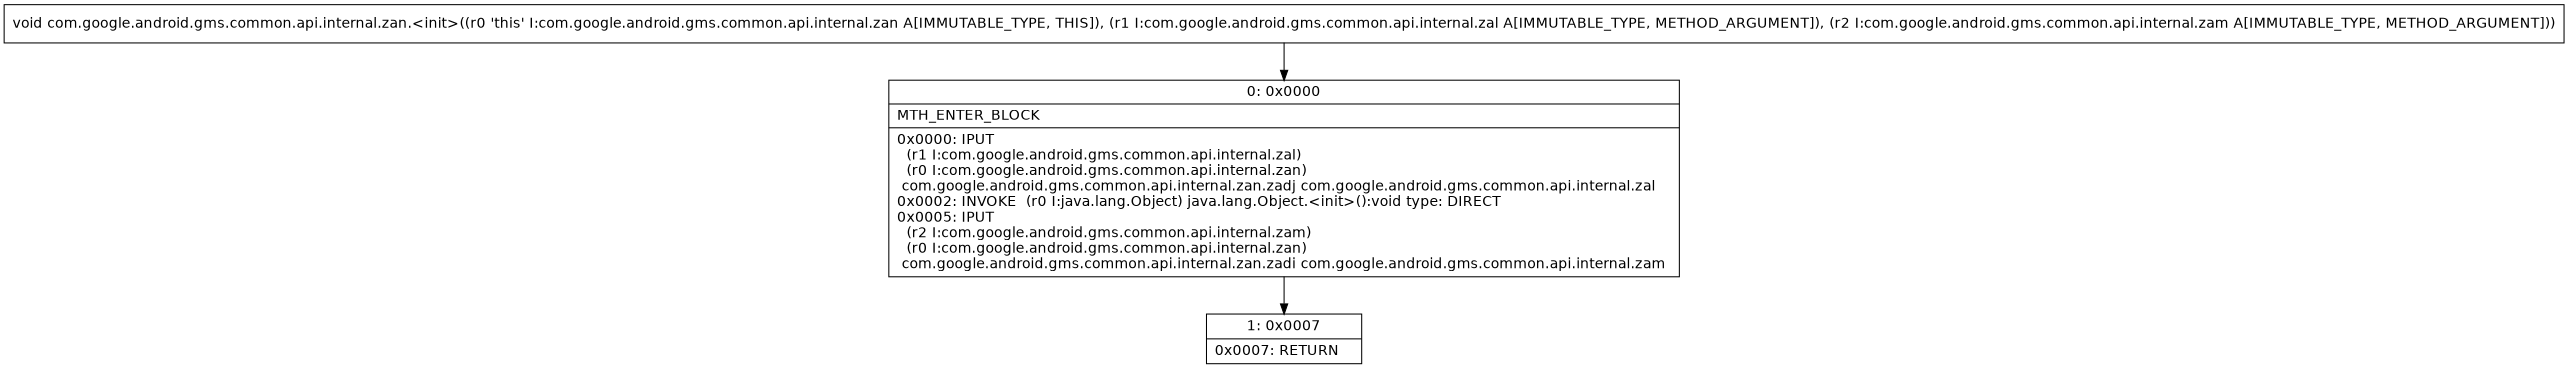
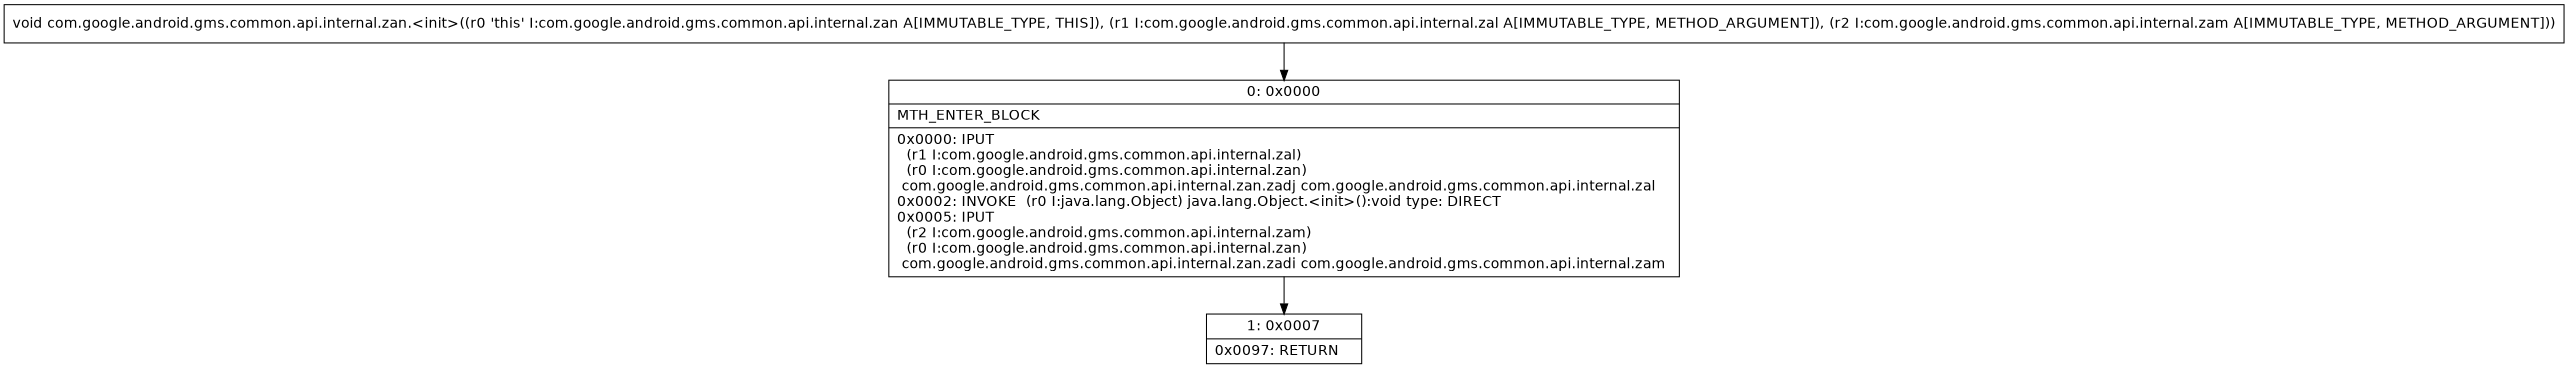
(1284, 351) -> (1284, 351)
